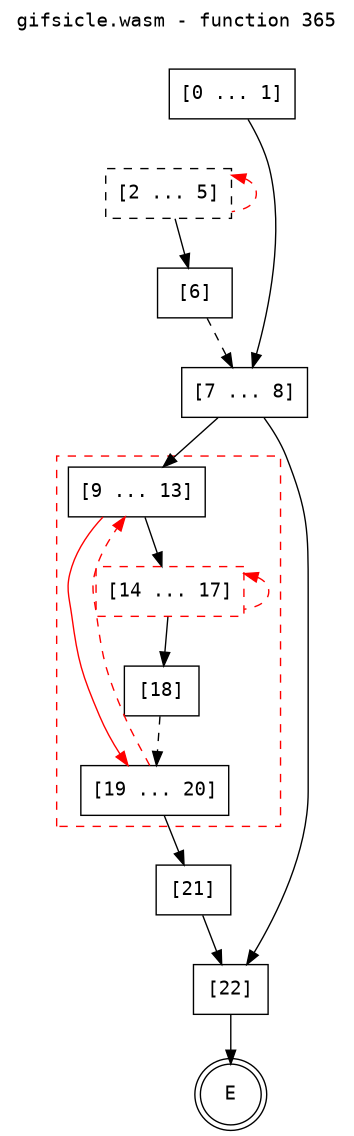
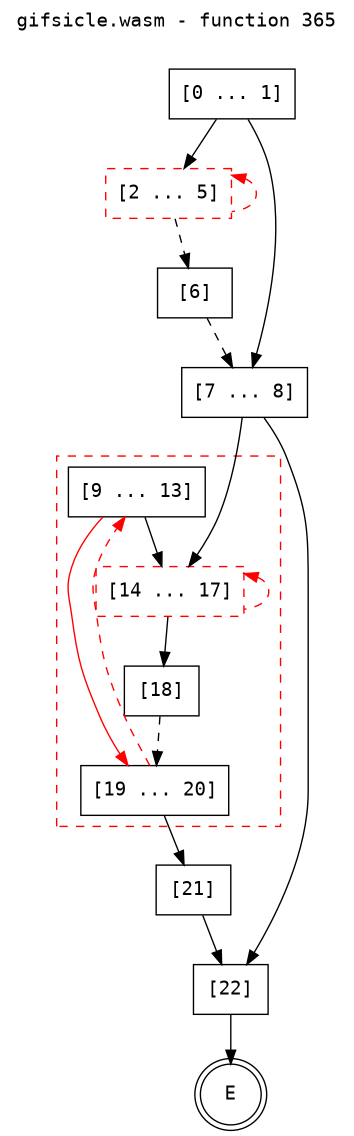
none -> (204, 138)
(169, 193) -> (169, 193)
(180, 237) -> (180, 237)
(196, 438) -> (228, 489)
